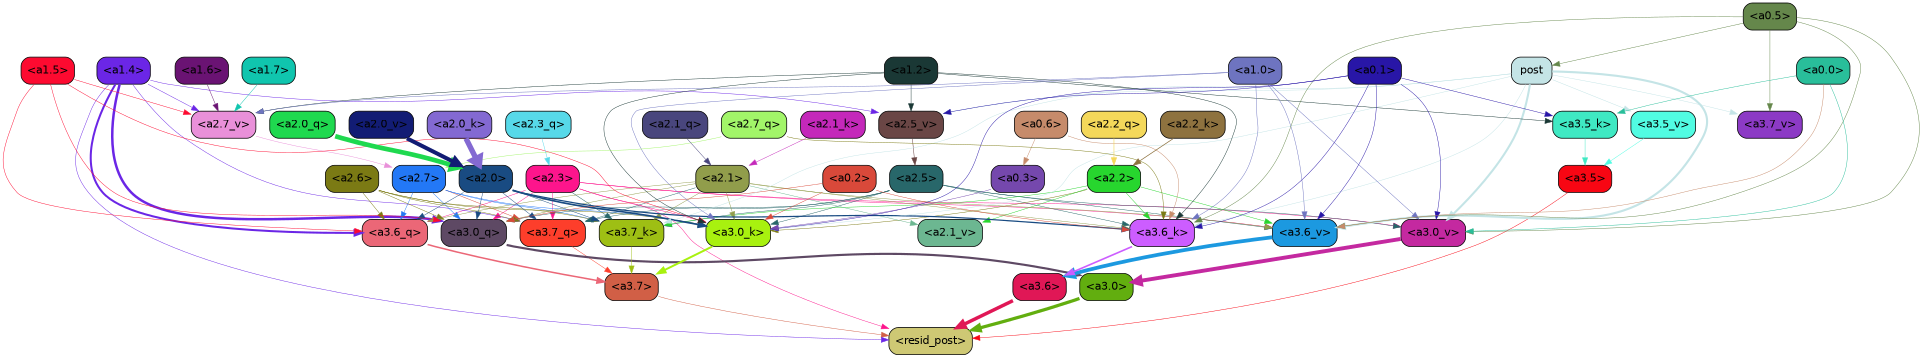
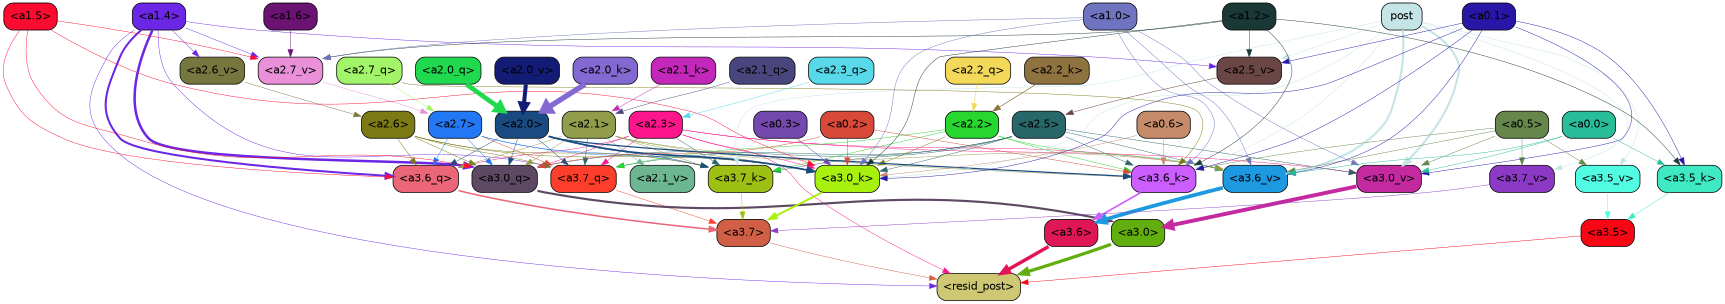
(1651, 43) -> (1559, 148)
none -> (212, 71)
(269, 71) -> none
(1029, 152) -> (1013, 160)
(1039, 205) -> (857, 141)
(1613, 206) -> (1422, 158)
none -> (1152, 211)
